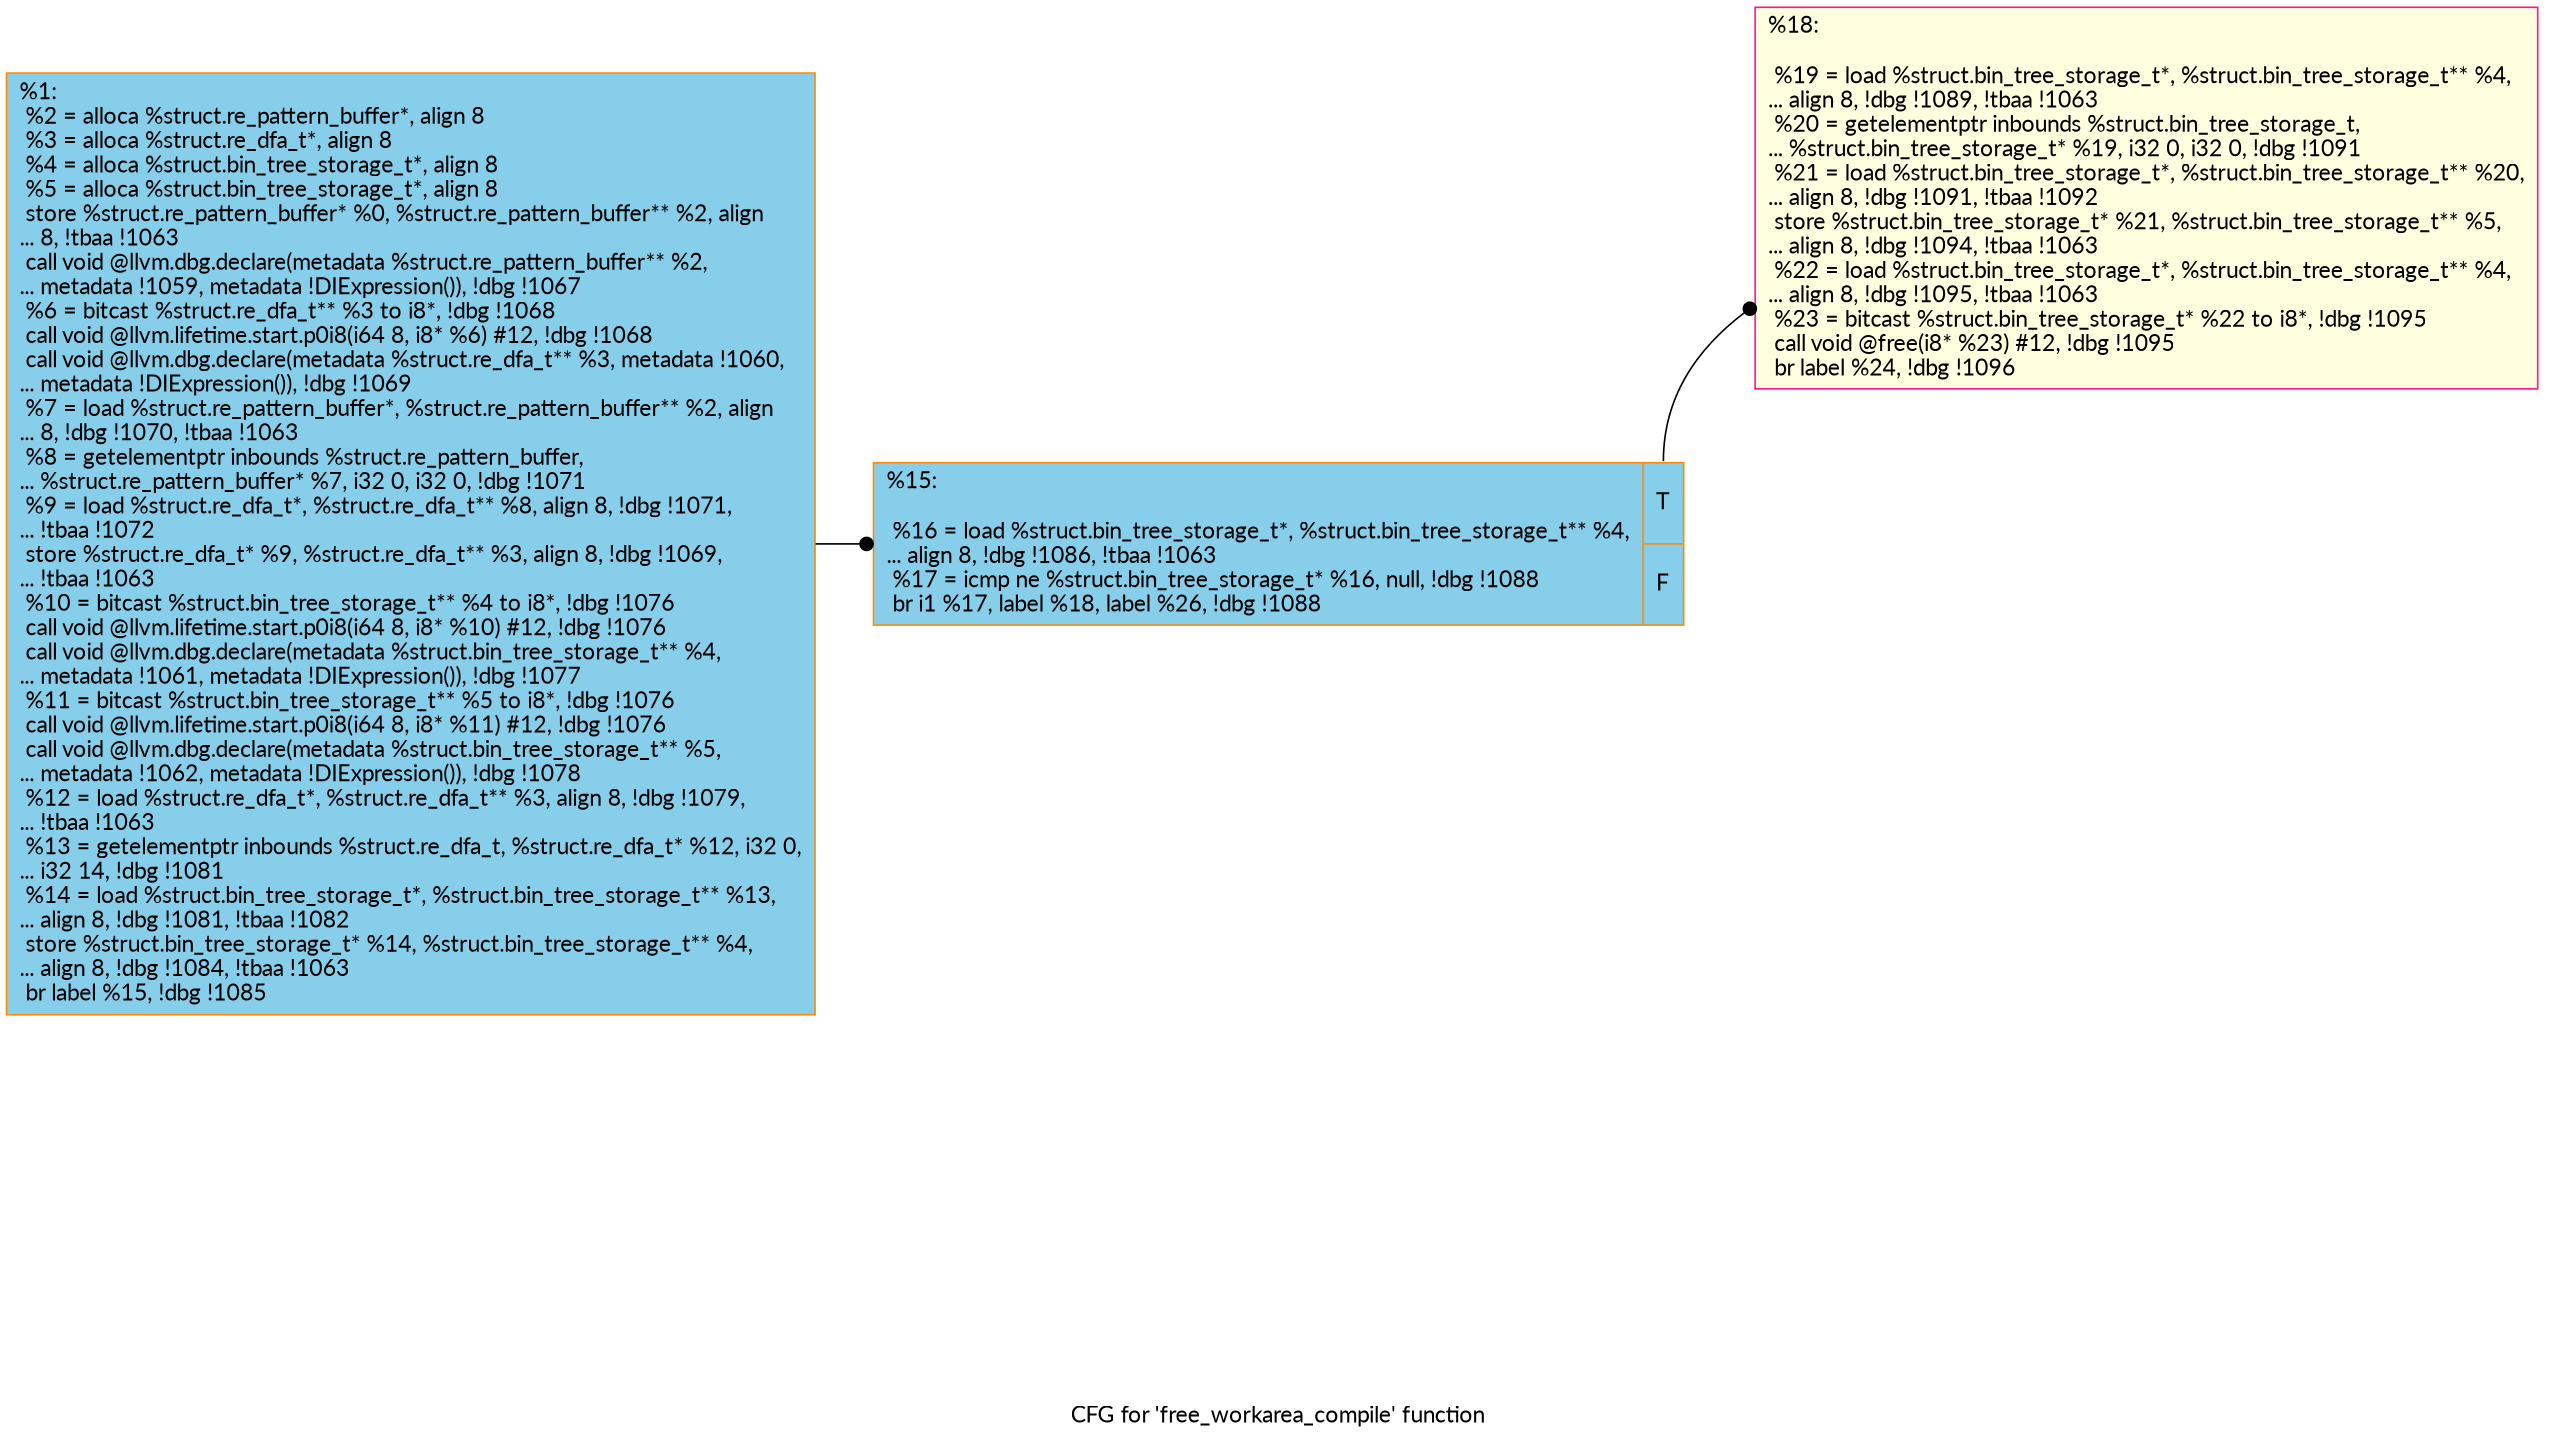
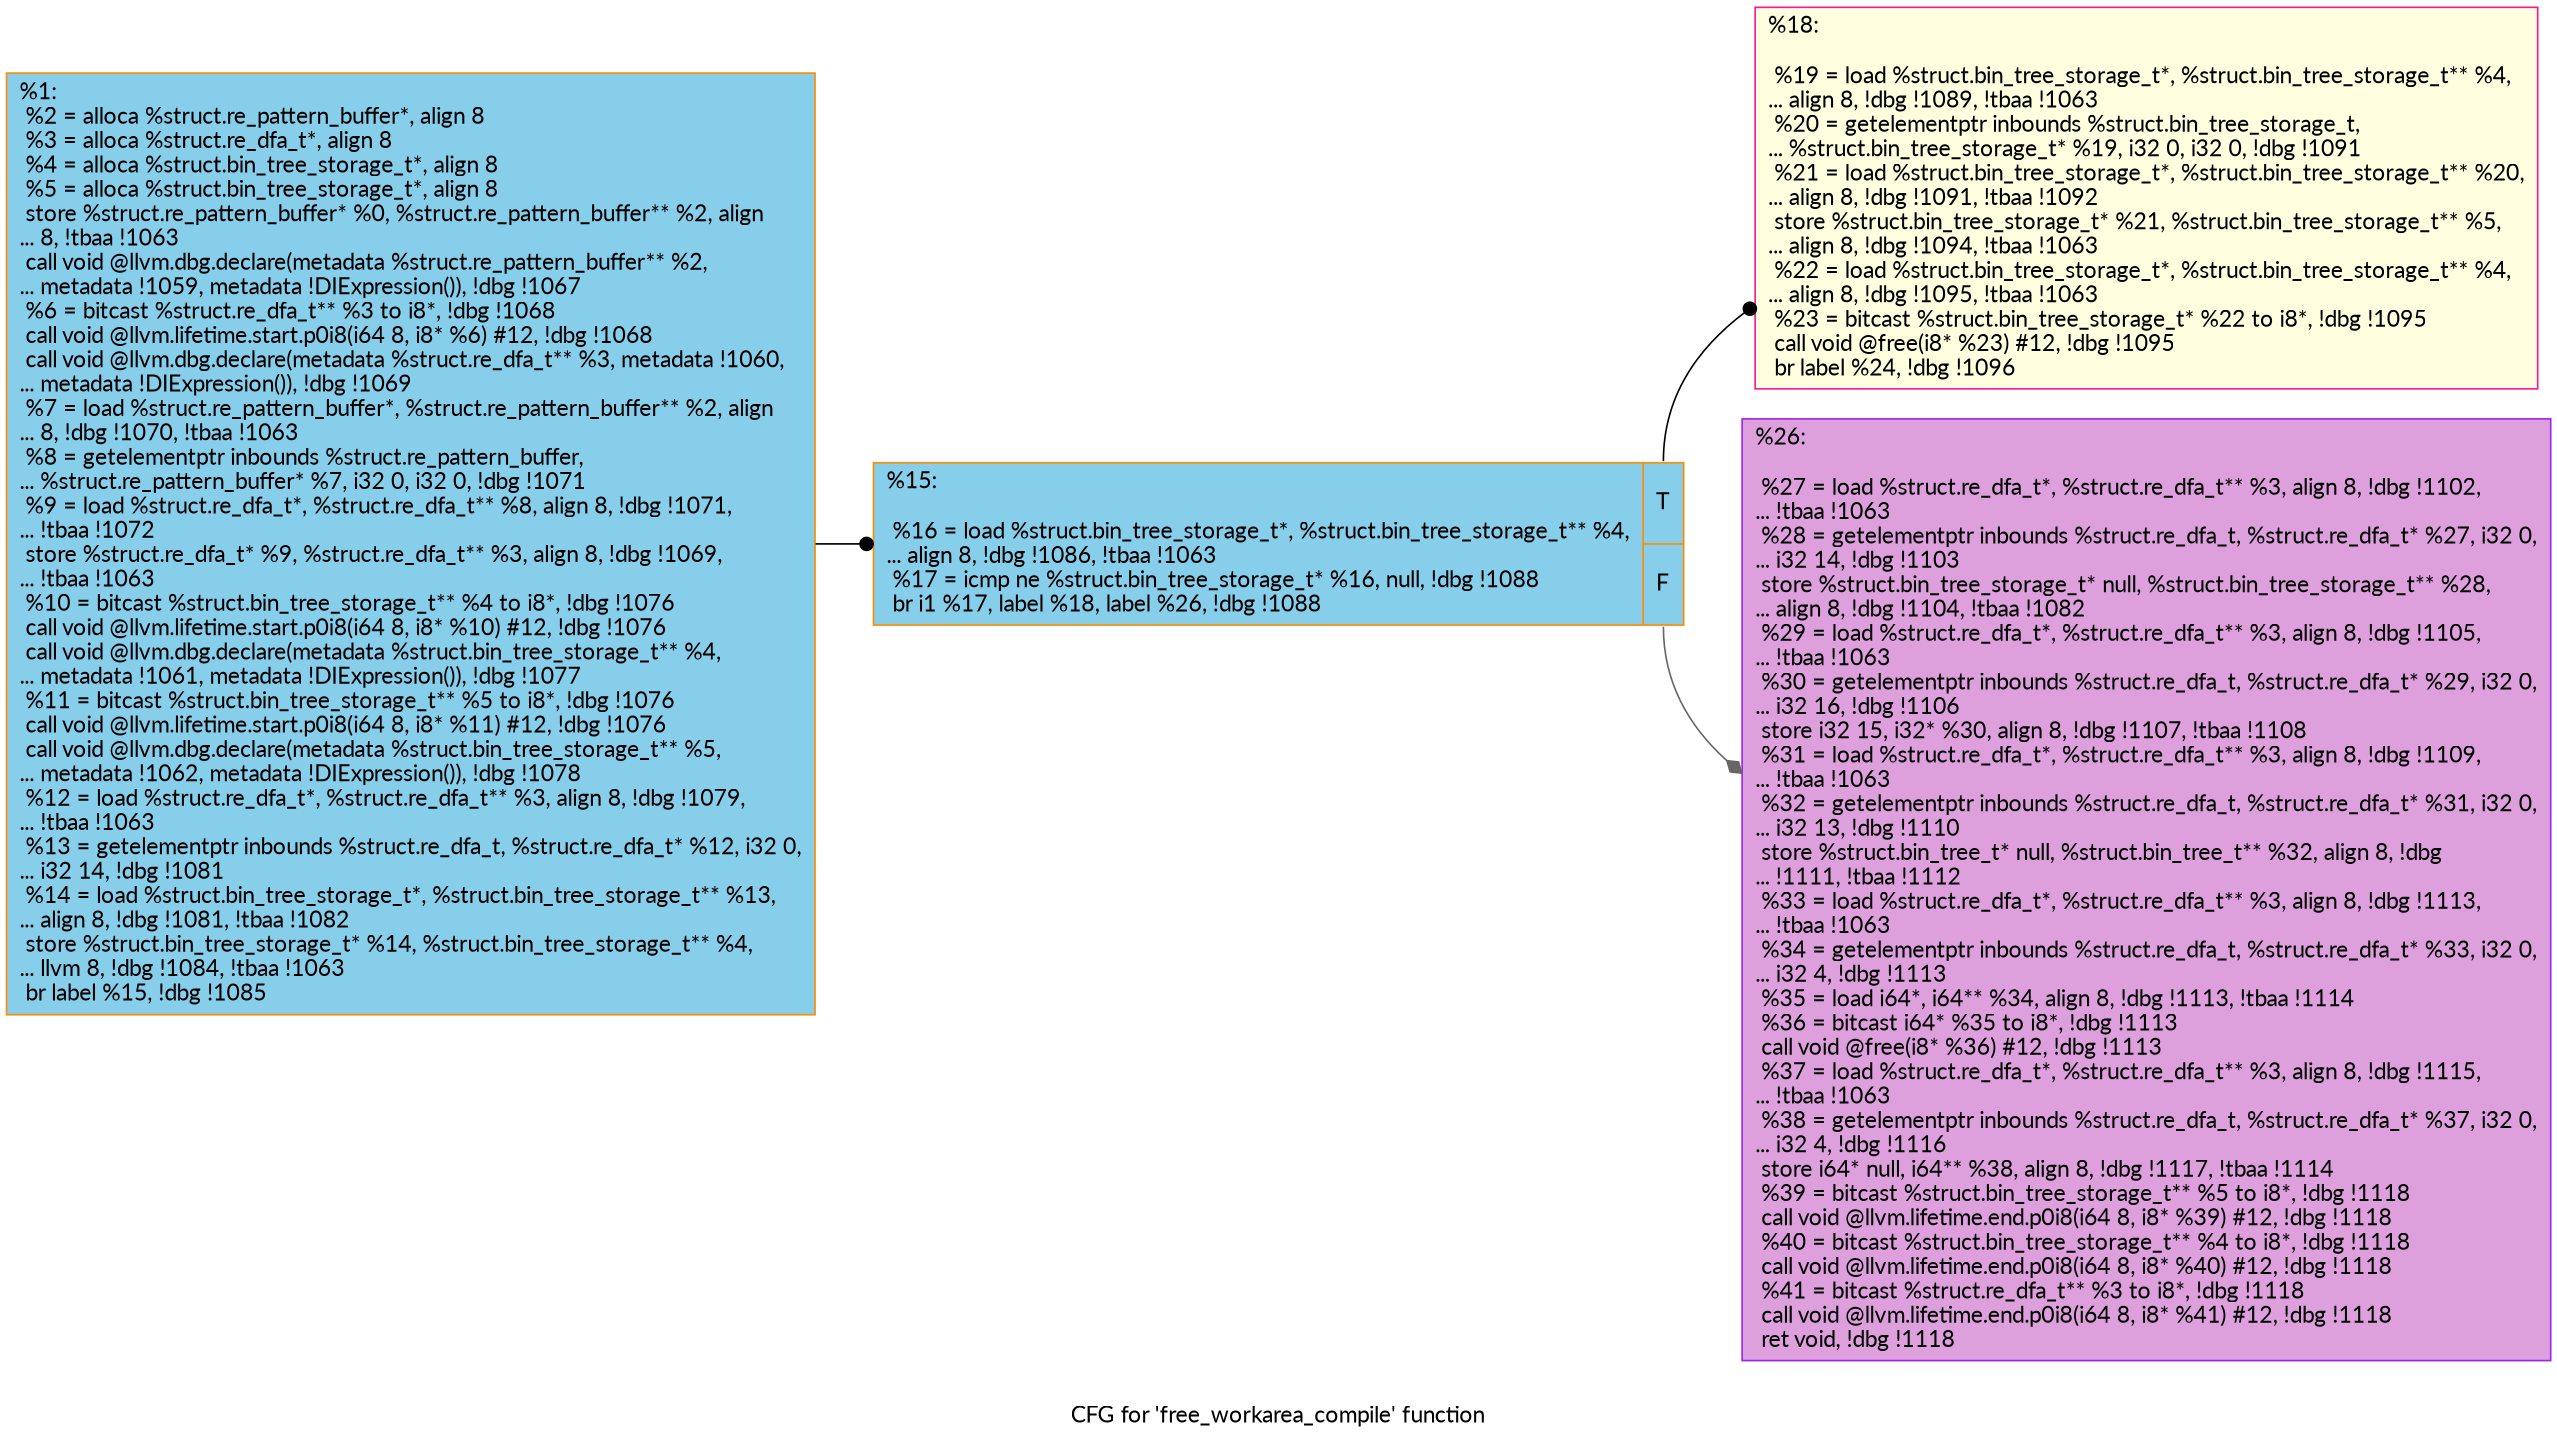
none -> (2146, 890)
(185, 969) -> (183, 969)
